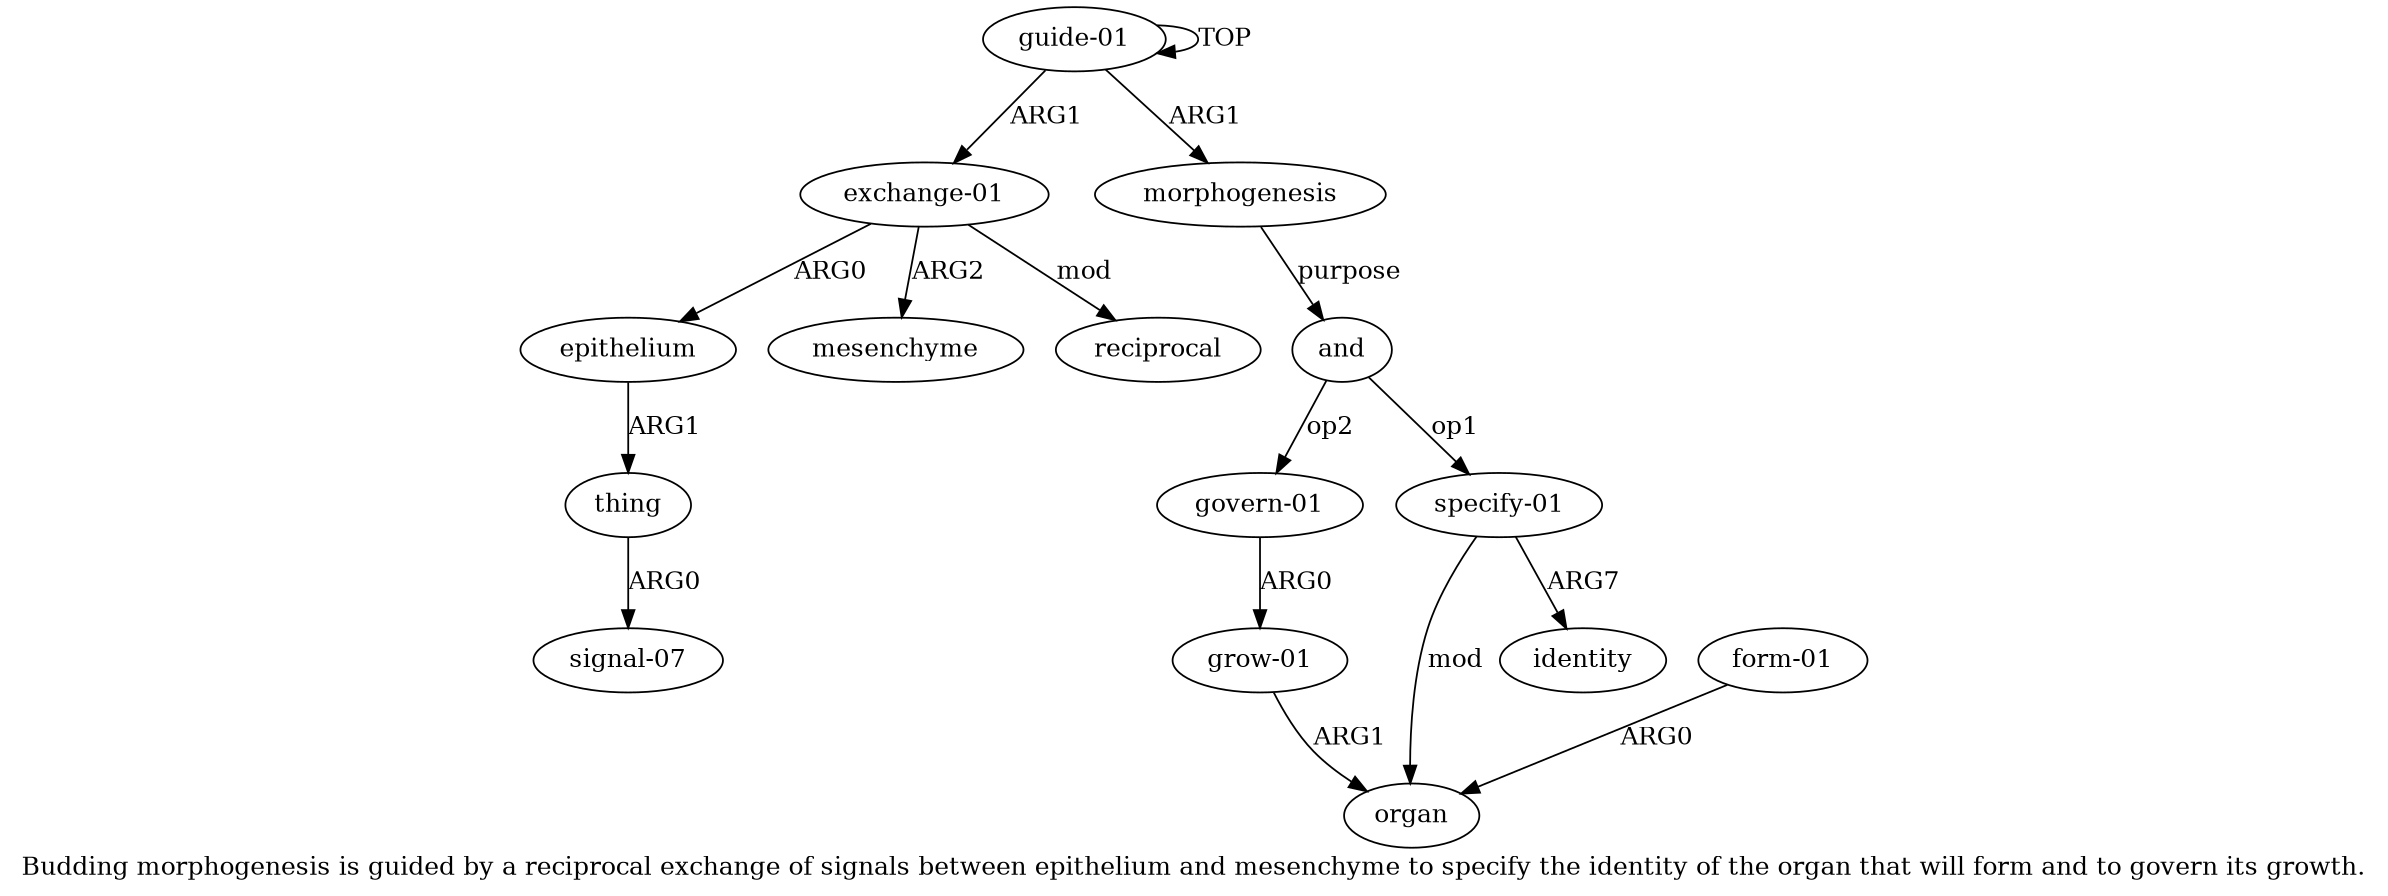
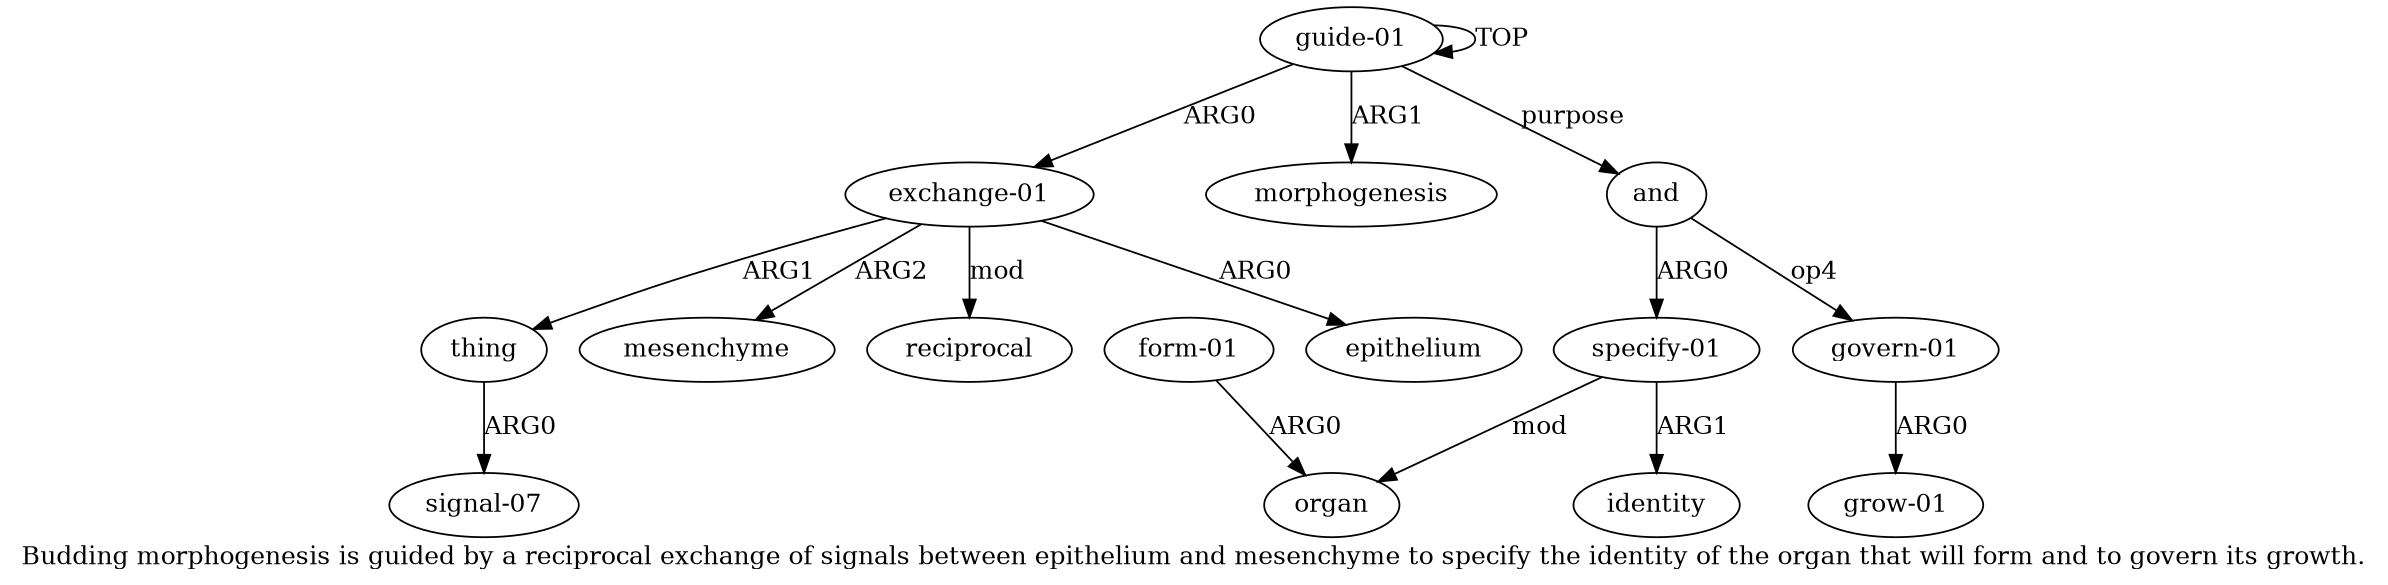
(1047, 117) -> (1220, 117)
(1287, 266) -> (1502, 116)
(628, 418) -> (717, 267)
(1331, 427) -> (1815, 272)
(1455, 427) -> (1693, 272)
(1584, 583) -> (1693, 427)
(1306, 743) -> none
